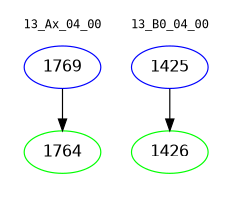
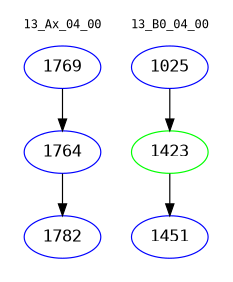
(170, 67) -> (170, 67)
(62, 152) -> (62, 152)
(170, 152) -> (170, 152)
none -> (62, 237)
none -> (170, 237)
